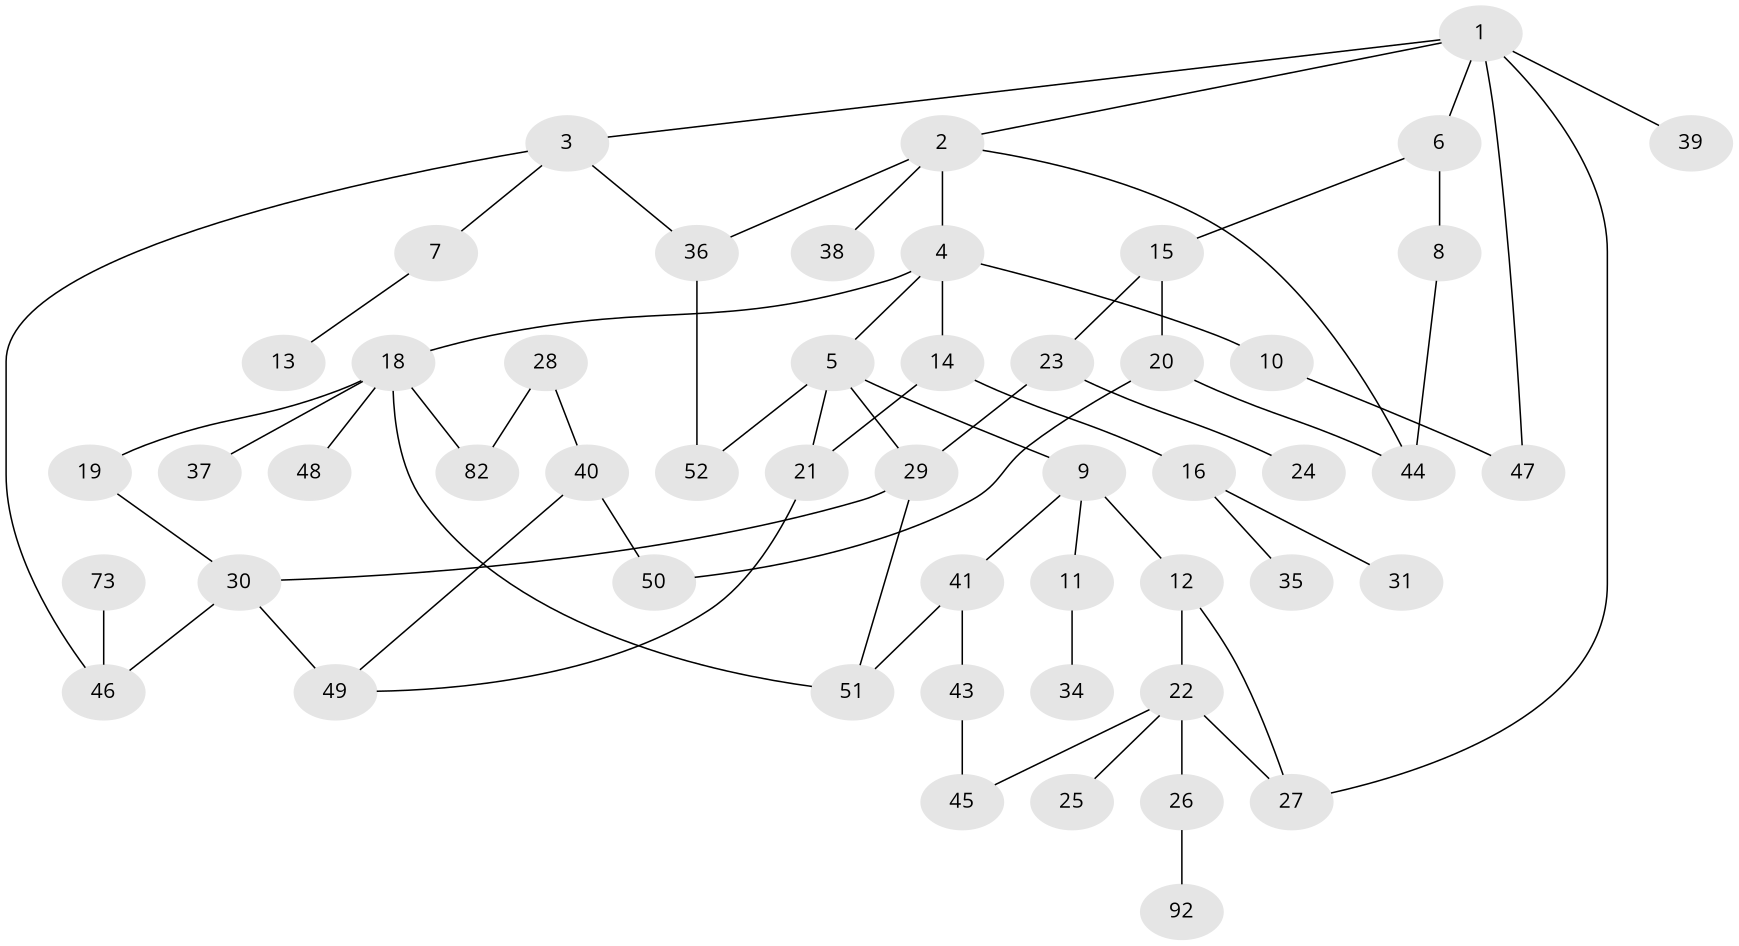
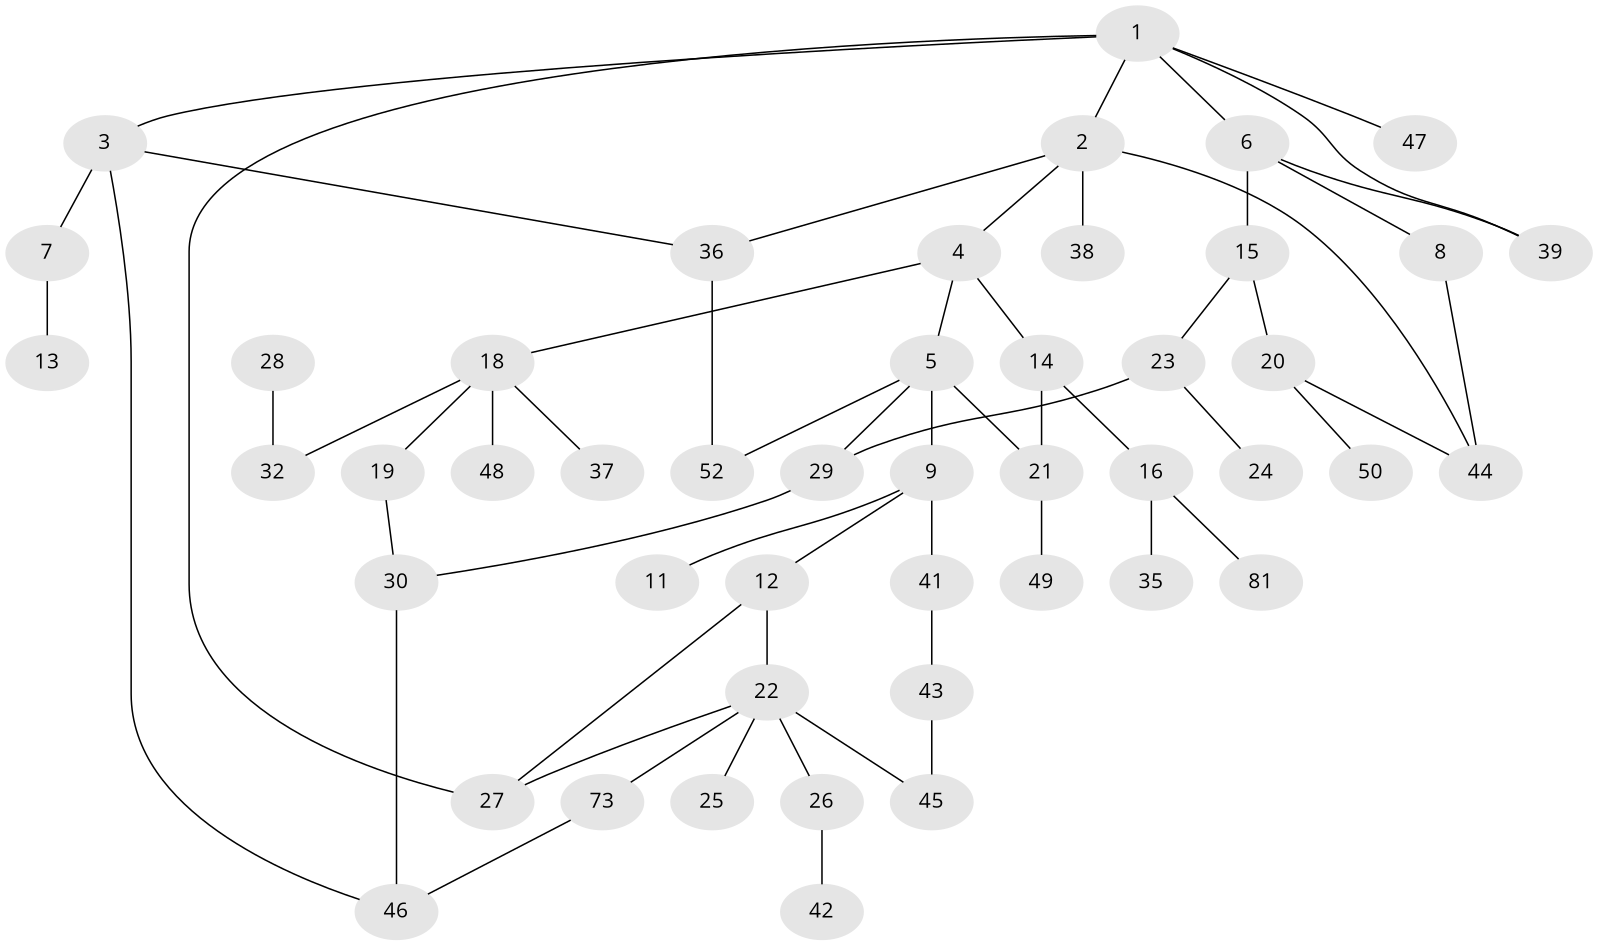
none -> (1376, 191)
(1272, 363) -> none
(477, 473) -> (273, 473)
(587, 473) -> none
(1401, 583) -> (1261, 583)
(287, 637) -> none
(852, 692) -> none
(1072, 692) -> none
none -> (685, 747)
(1182, 912) -> (822, 912)
